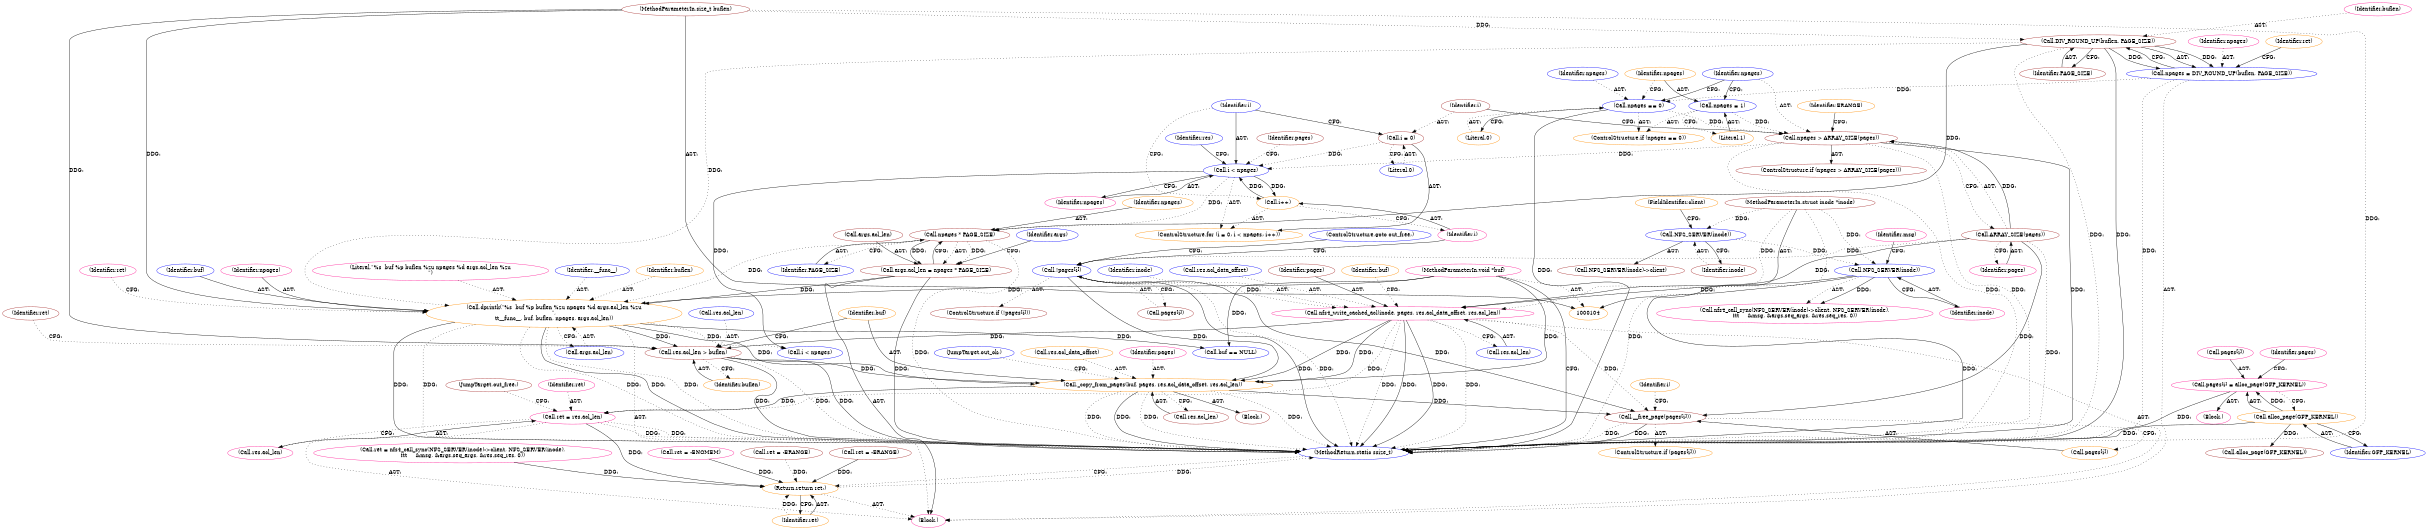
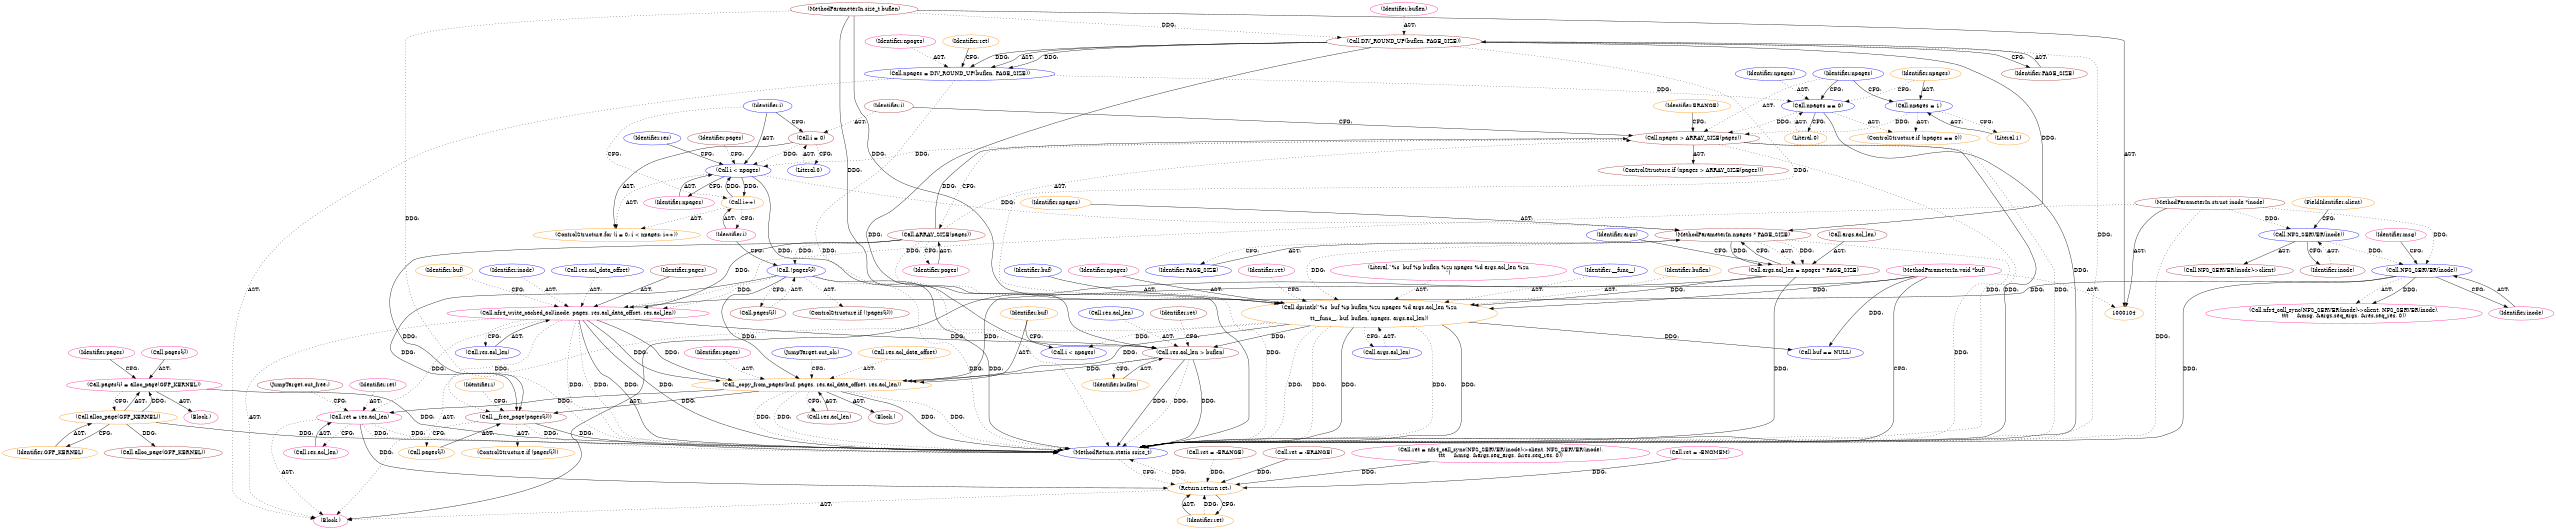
(2151, 60) -> none
(960, 235) -> (1733, 235)
(1370, 235) -> none
(2378, 453) -> (50, 453)
